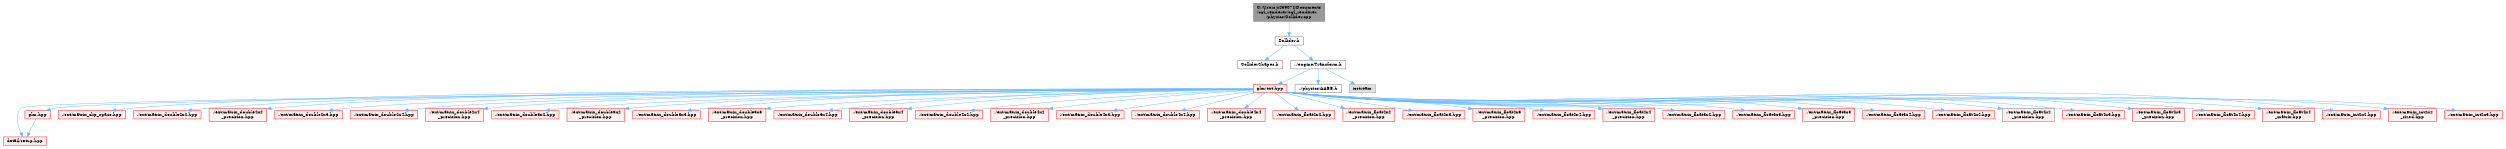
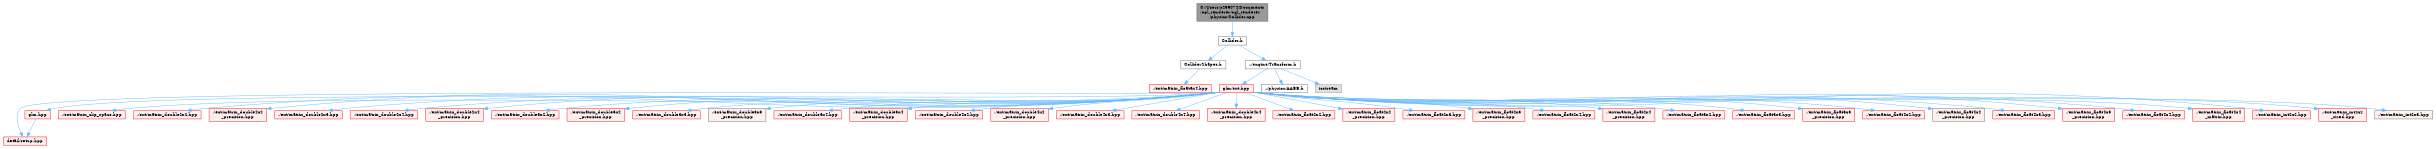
(1579, 100) -> (1193, 75)
(737, 115) -> (737, 115)
(2473, 115) -> (2404, 115)
